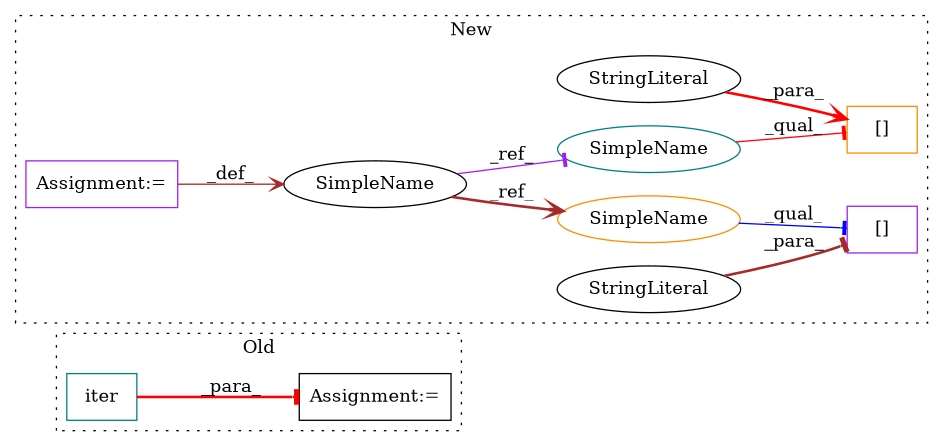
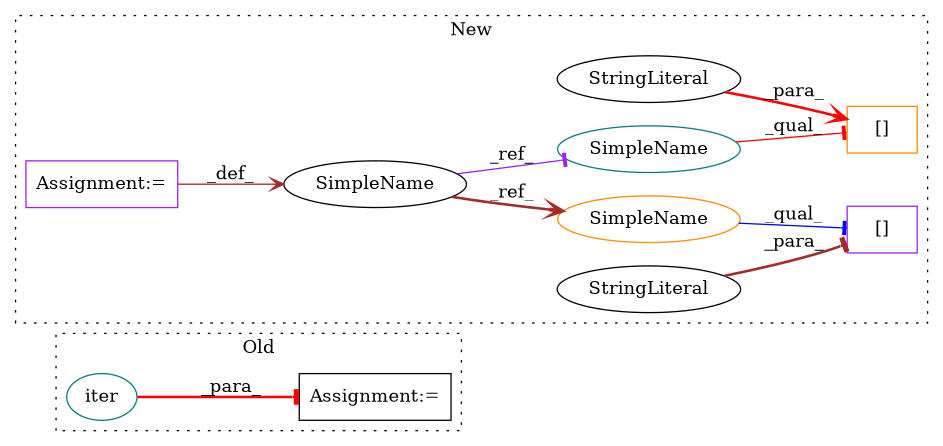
(102, 397) -> (102, 397)
